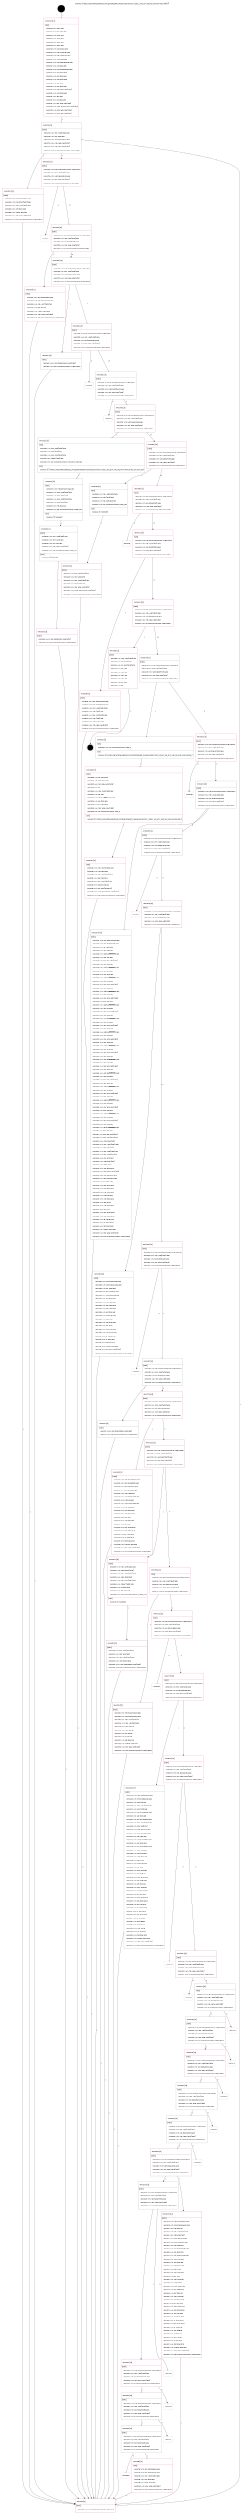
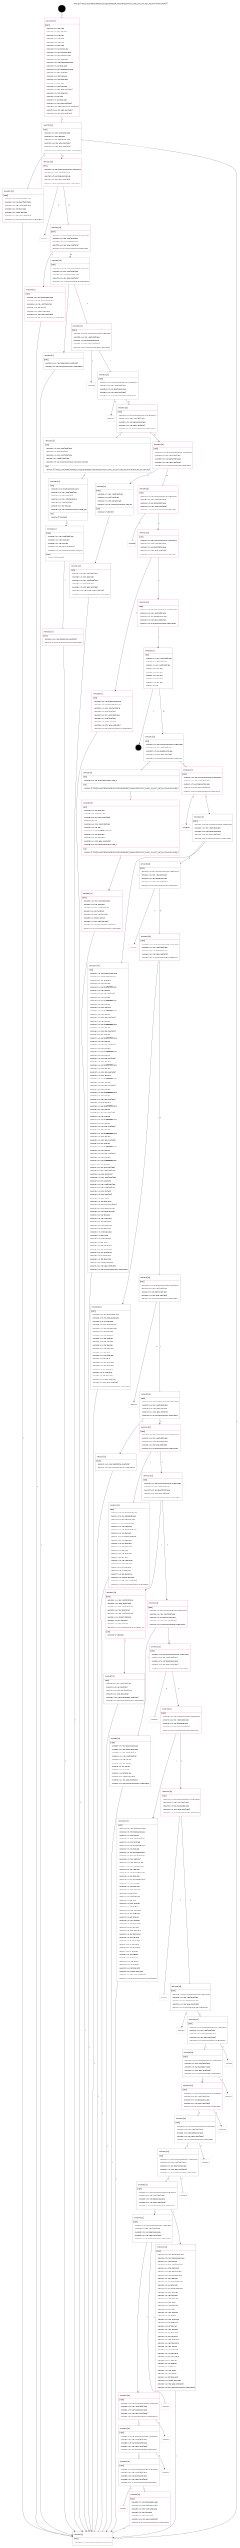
(156, 640) -> (161, 711)
